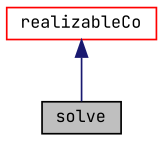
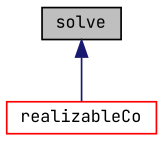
(82, 79) -> (82, 79)
